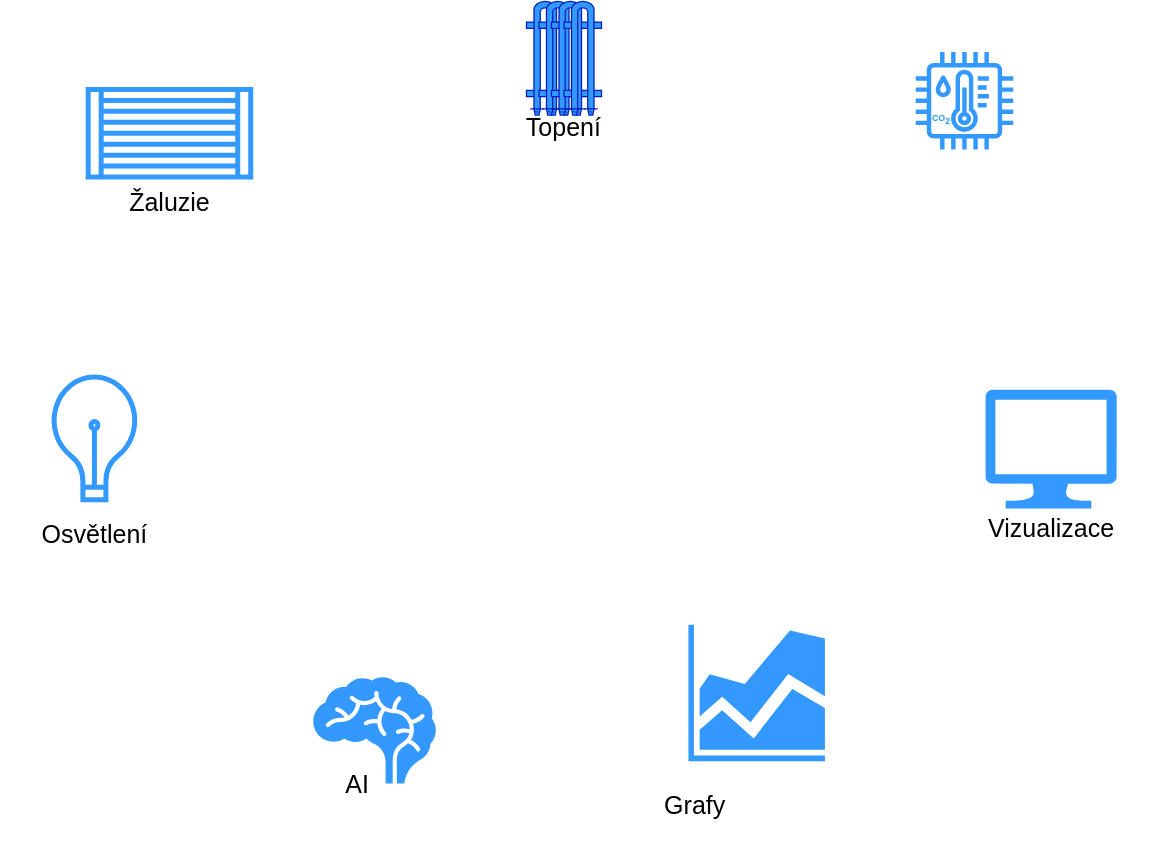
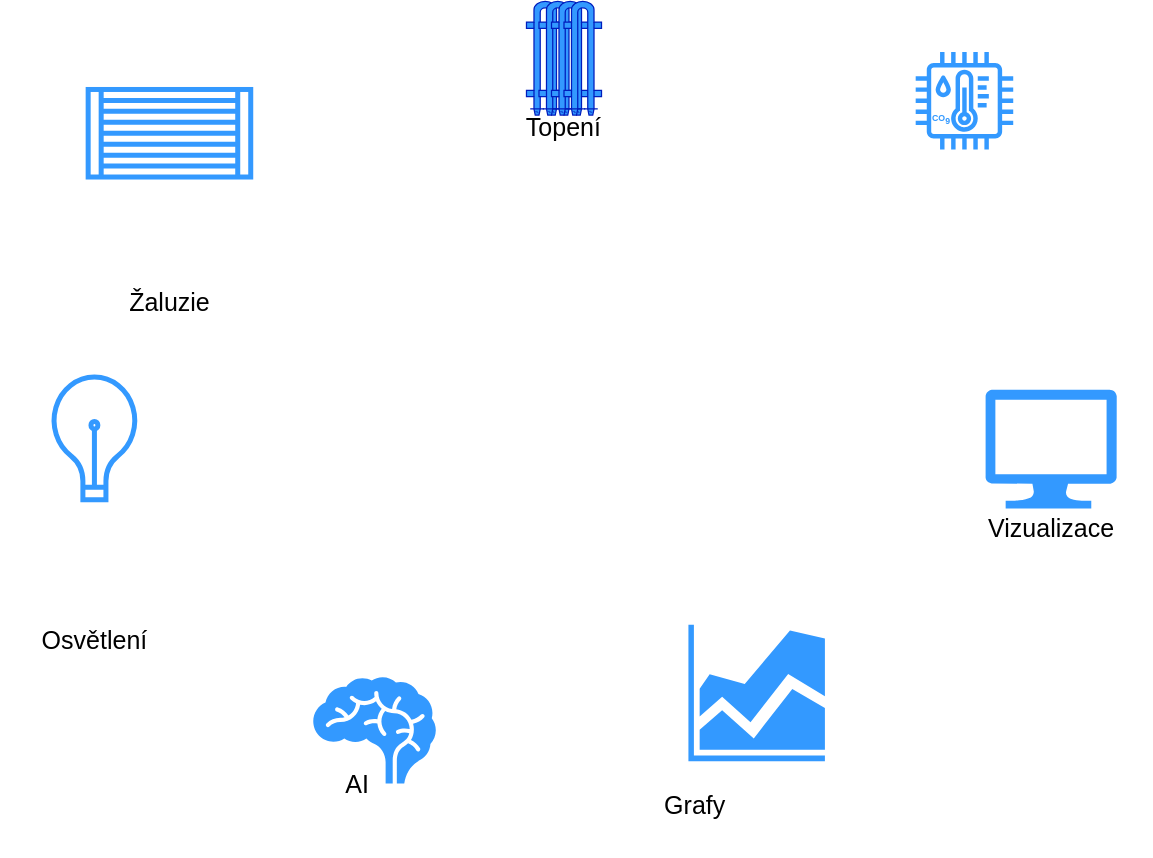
(941, 121) -> (941, 121)
(169, 202) -> (169, 302)
(94, 533) -> (94, 639)
